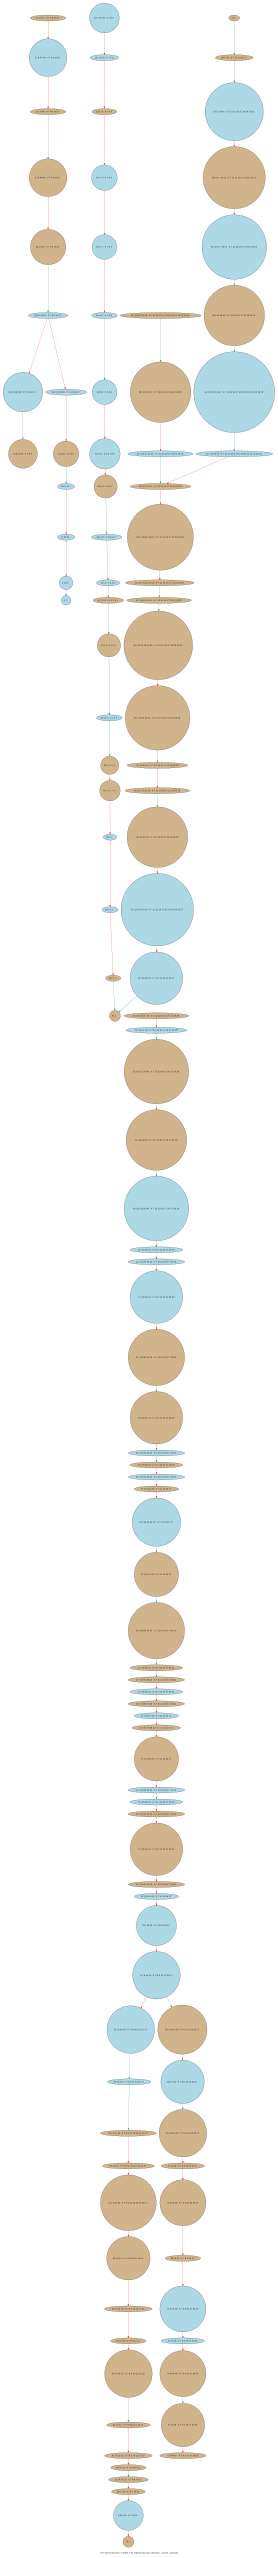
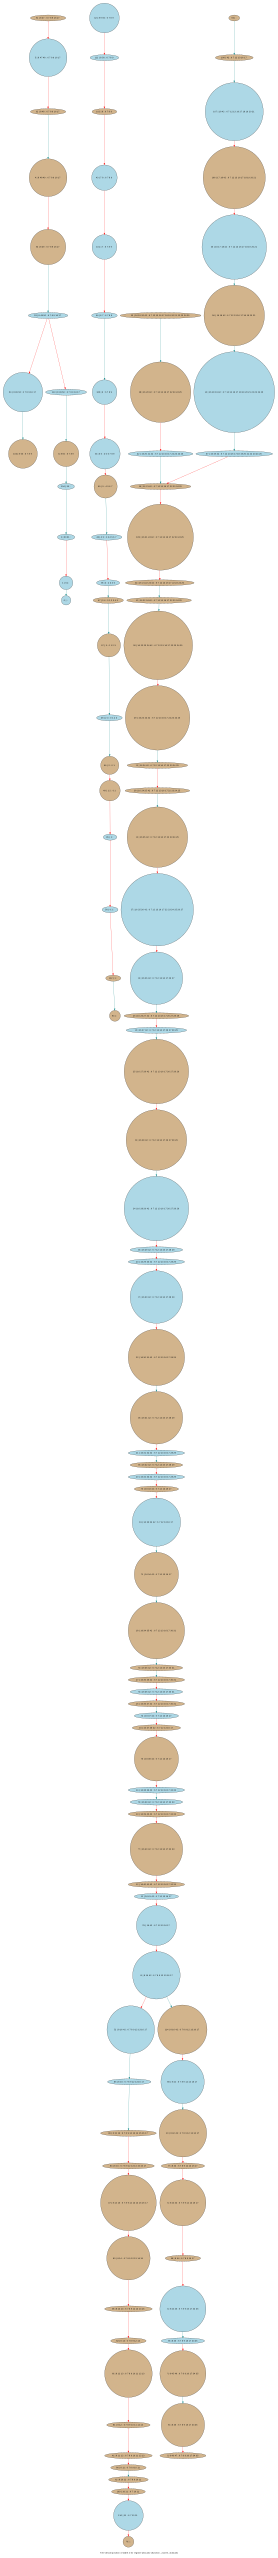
(66, 417) -> (66, 417)
(66, 511) -> (66, 511)
(129, 1003) -> (156, 1008)
(156, 1709) -> (156, 1709)
(128, 2409) -> (128, 2409)
